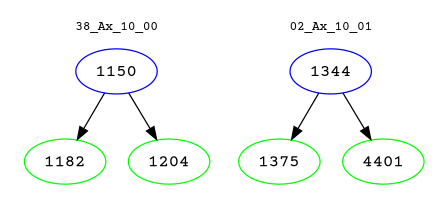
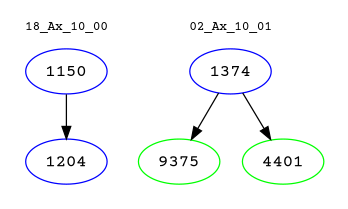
(117, 27) -> (67, 27)
(331, 71) -> (231, 71)
(65, 162) -> none
(169, 162) -> (66, 162)
(279, 162) -> (179, 162)
